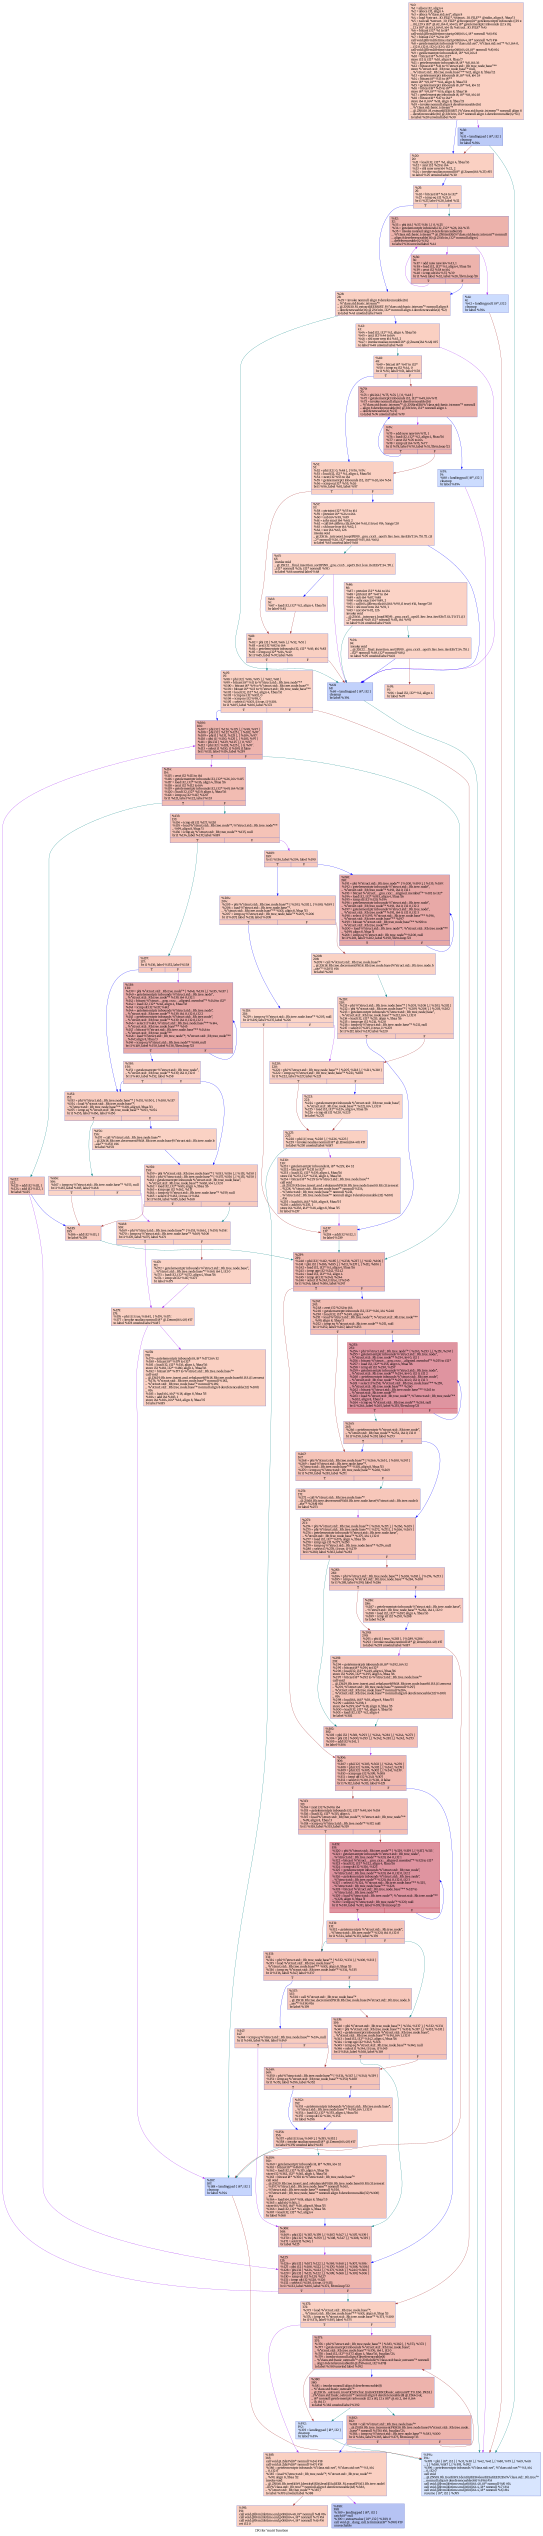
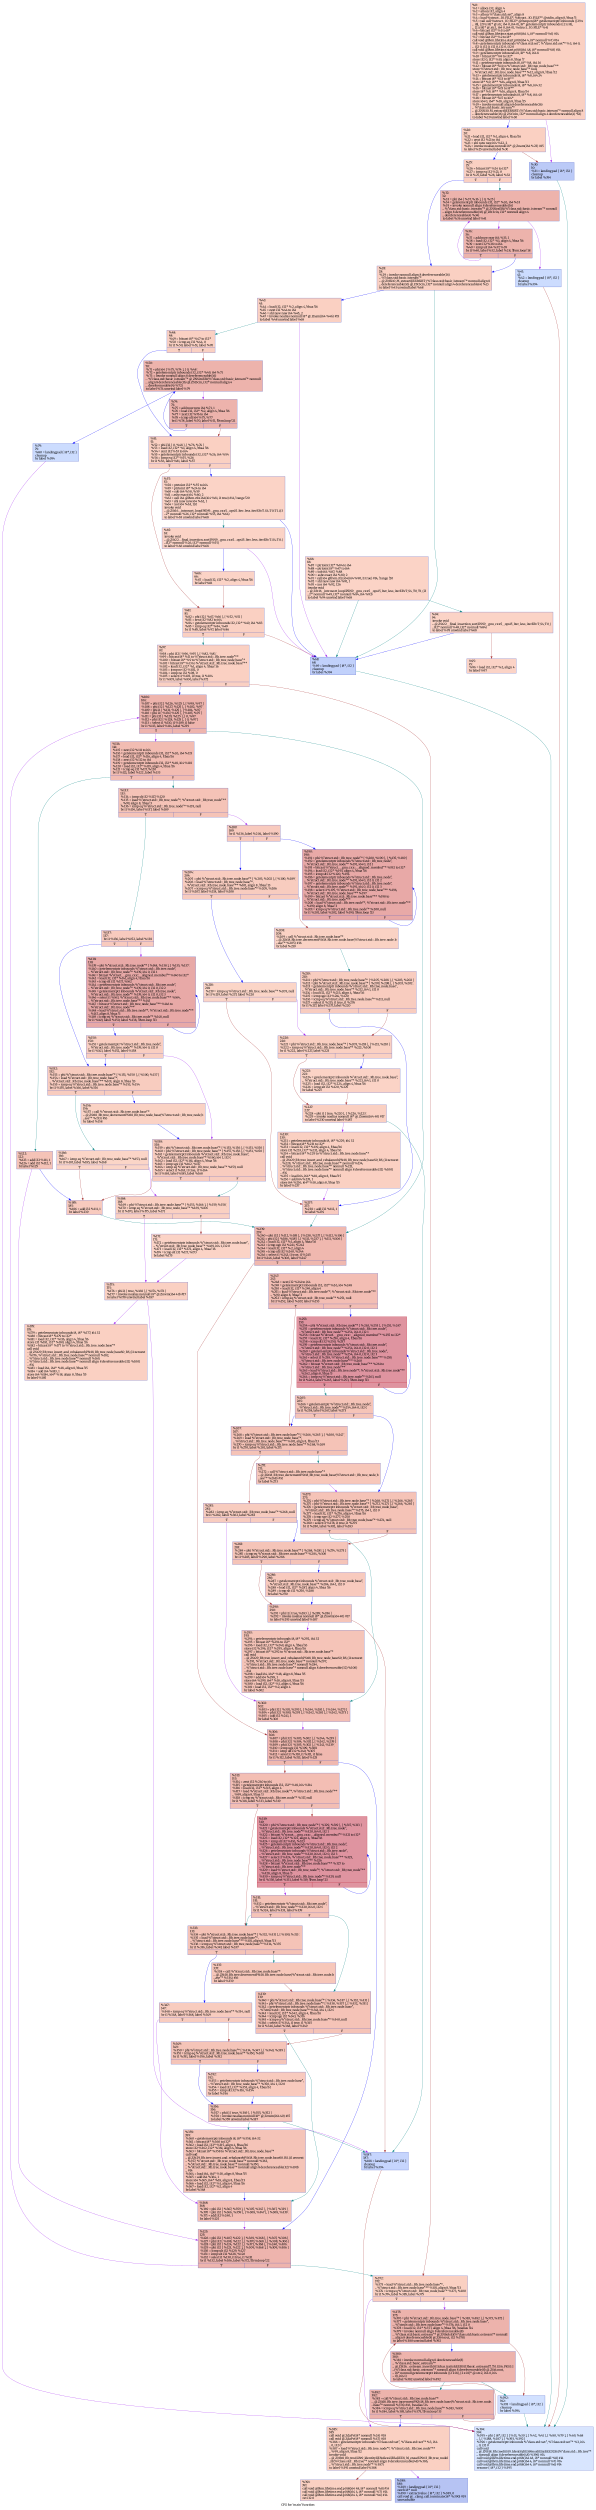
(469, 149) -> (529, 157)
(224, 1116) -> (200, 1087)
none -> (250, 1513)
